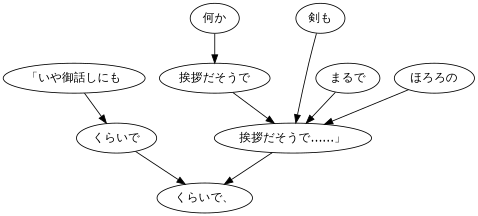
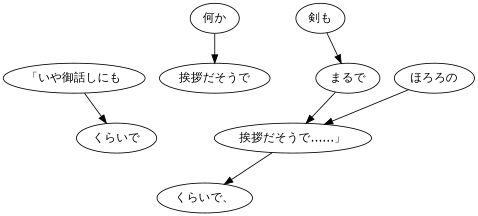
(306, 74) -> (332, 44)
(250, 105) -> none
(157, 165) -> none
